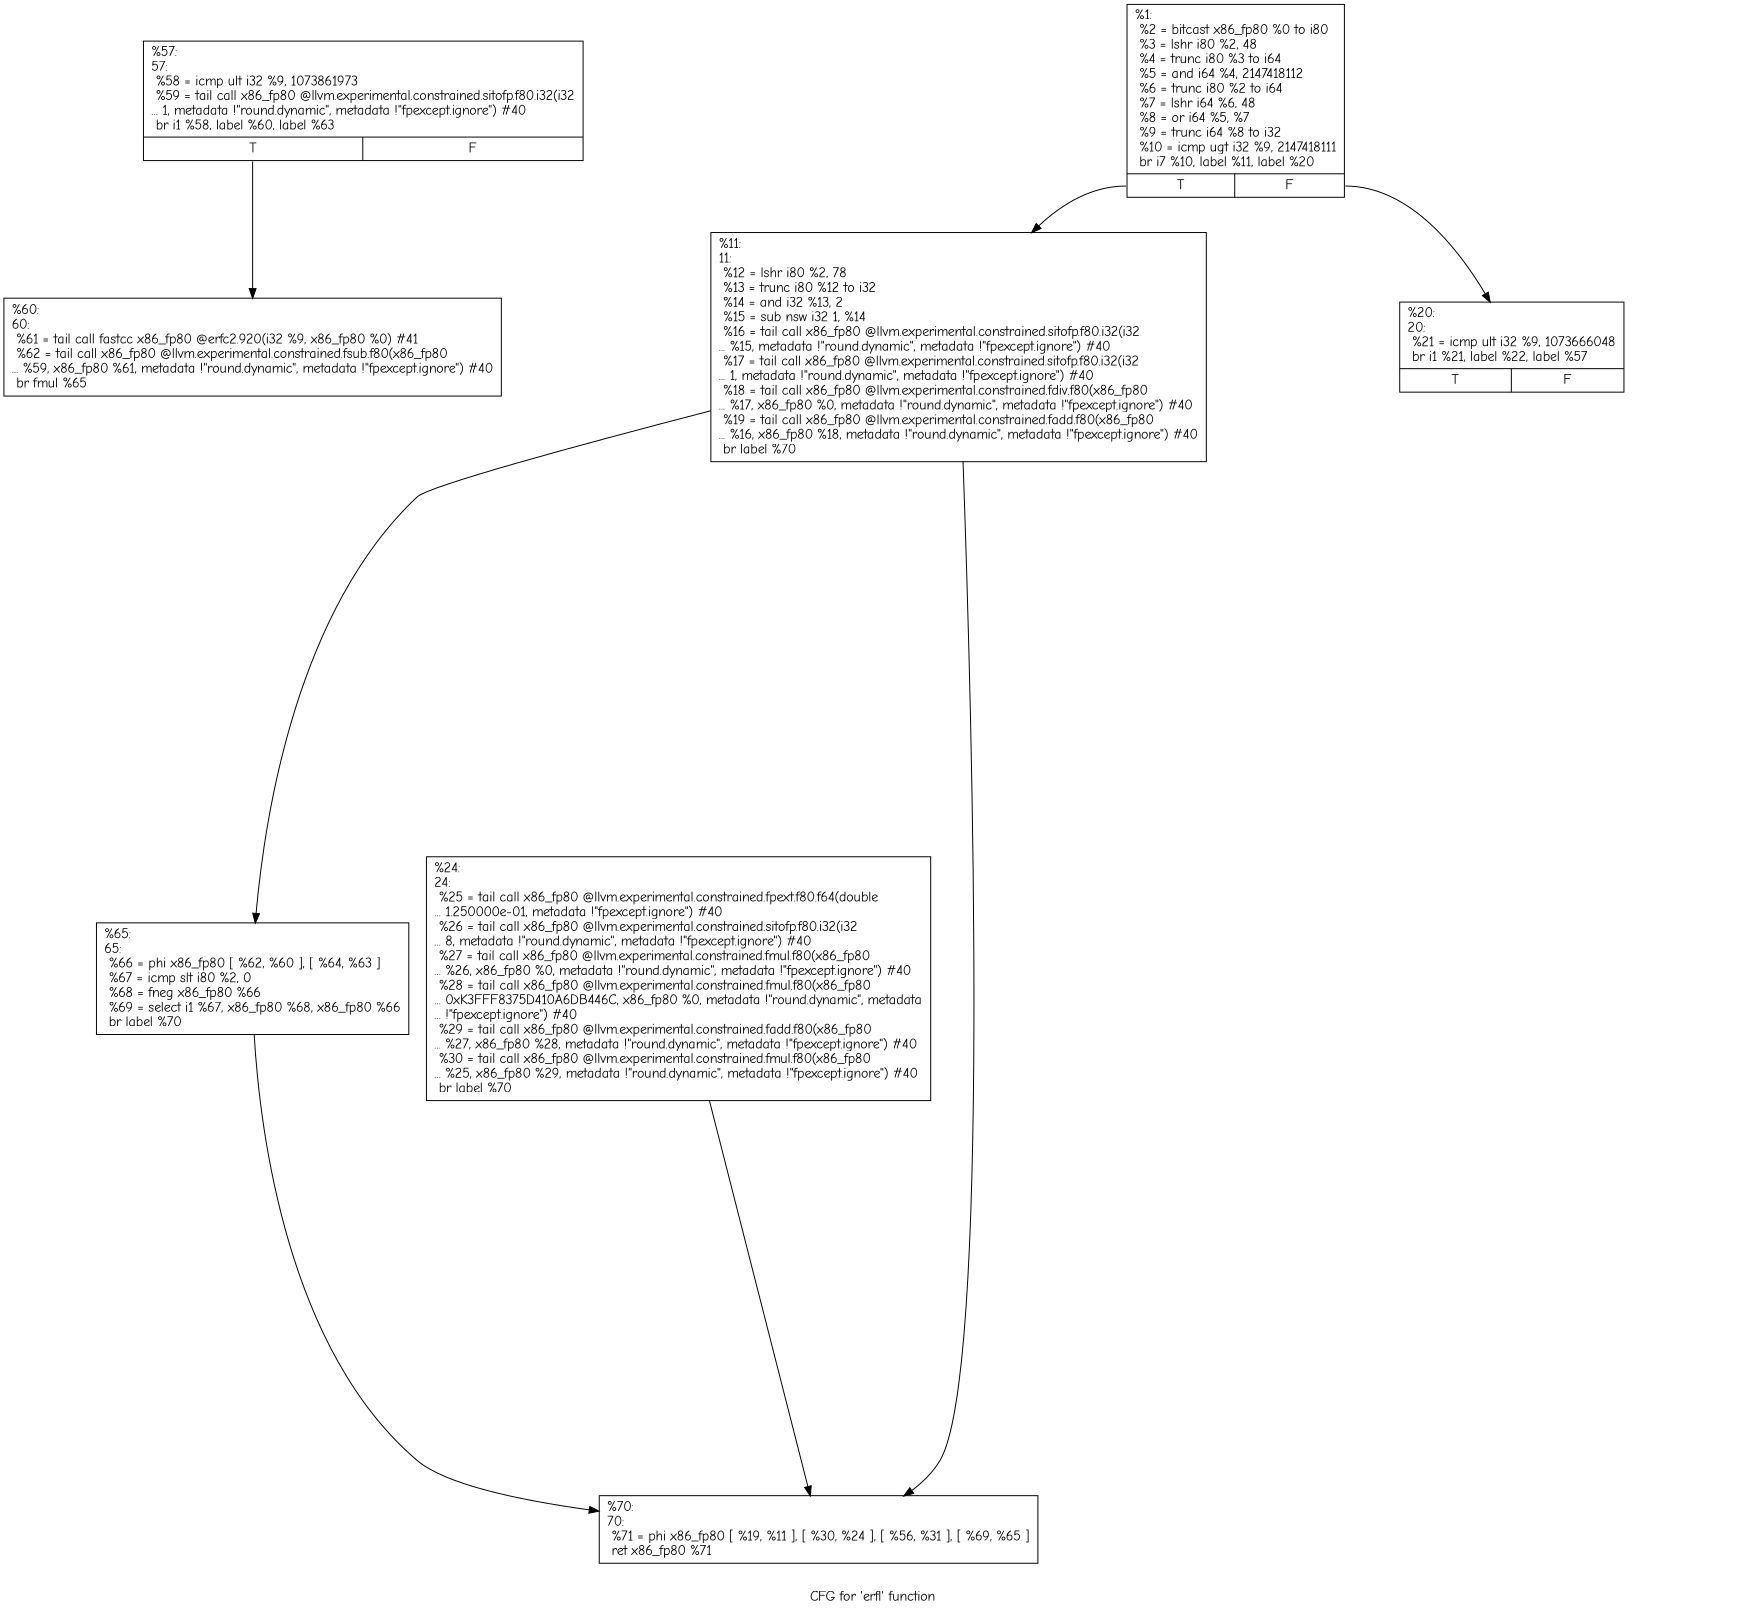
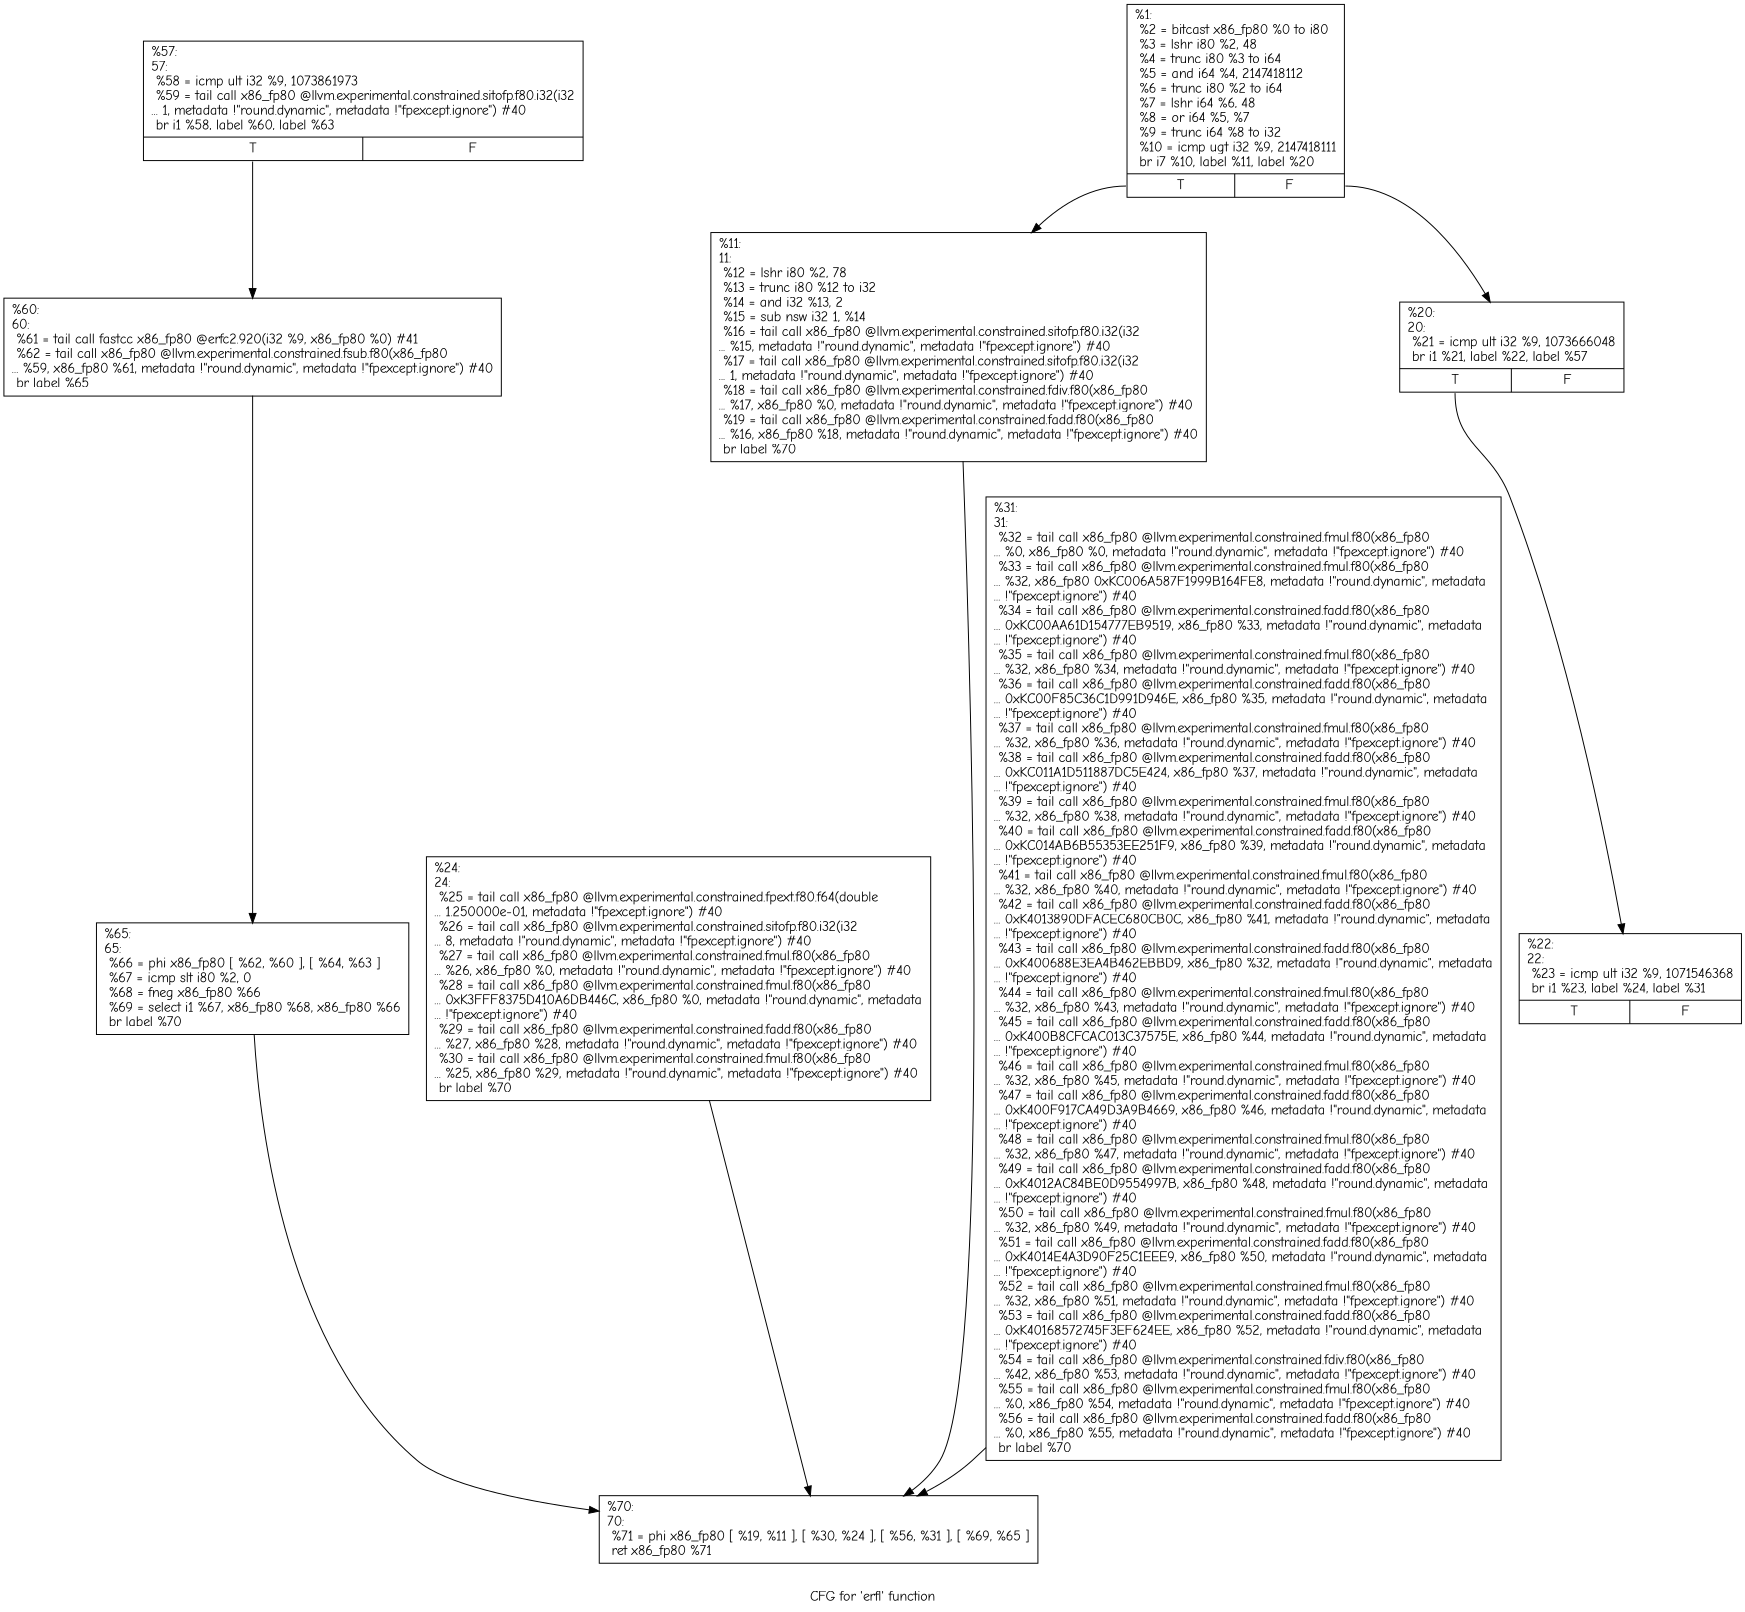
(49, 383) -> (50, 383)
(369, 554) -> (253, 654)
none -> (1244, 979)
none -> (1630, 979)
